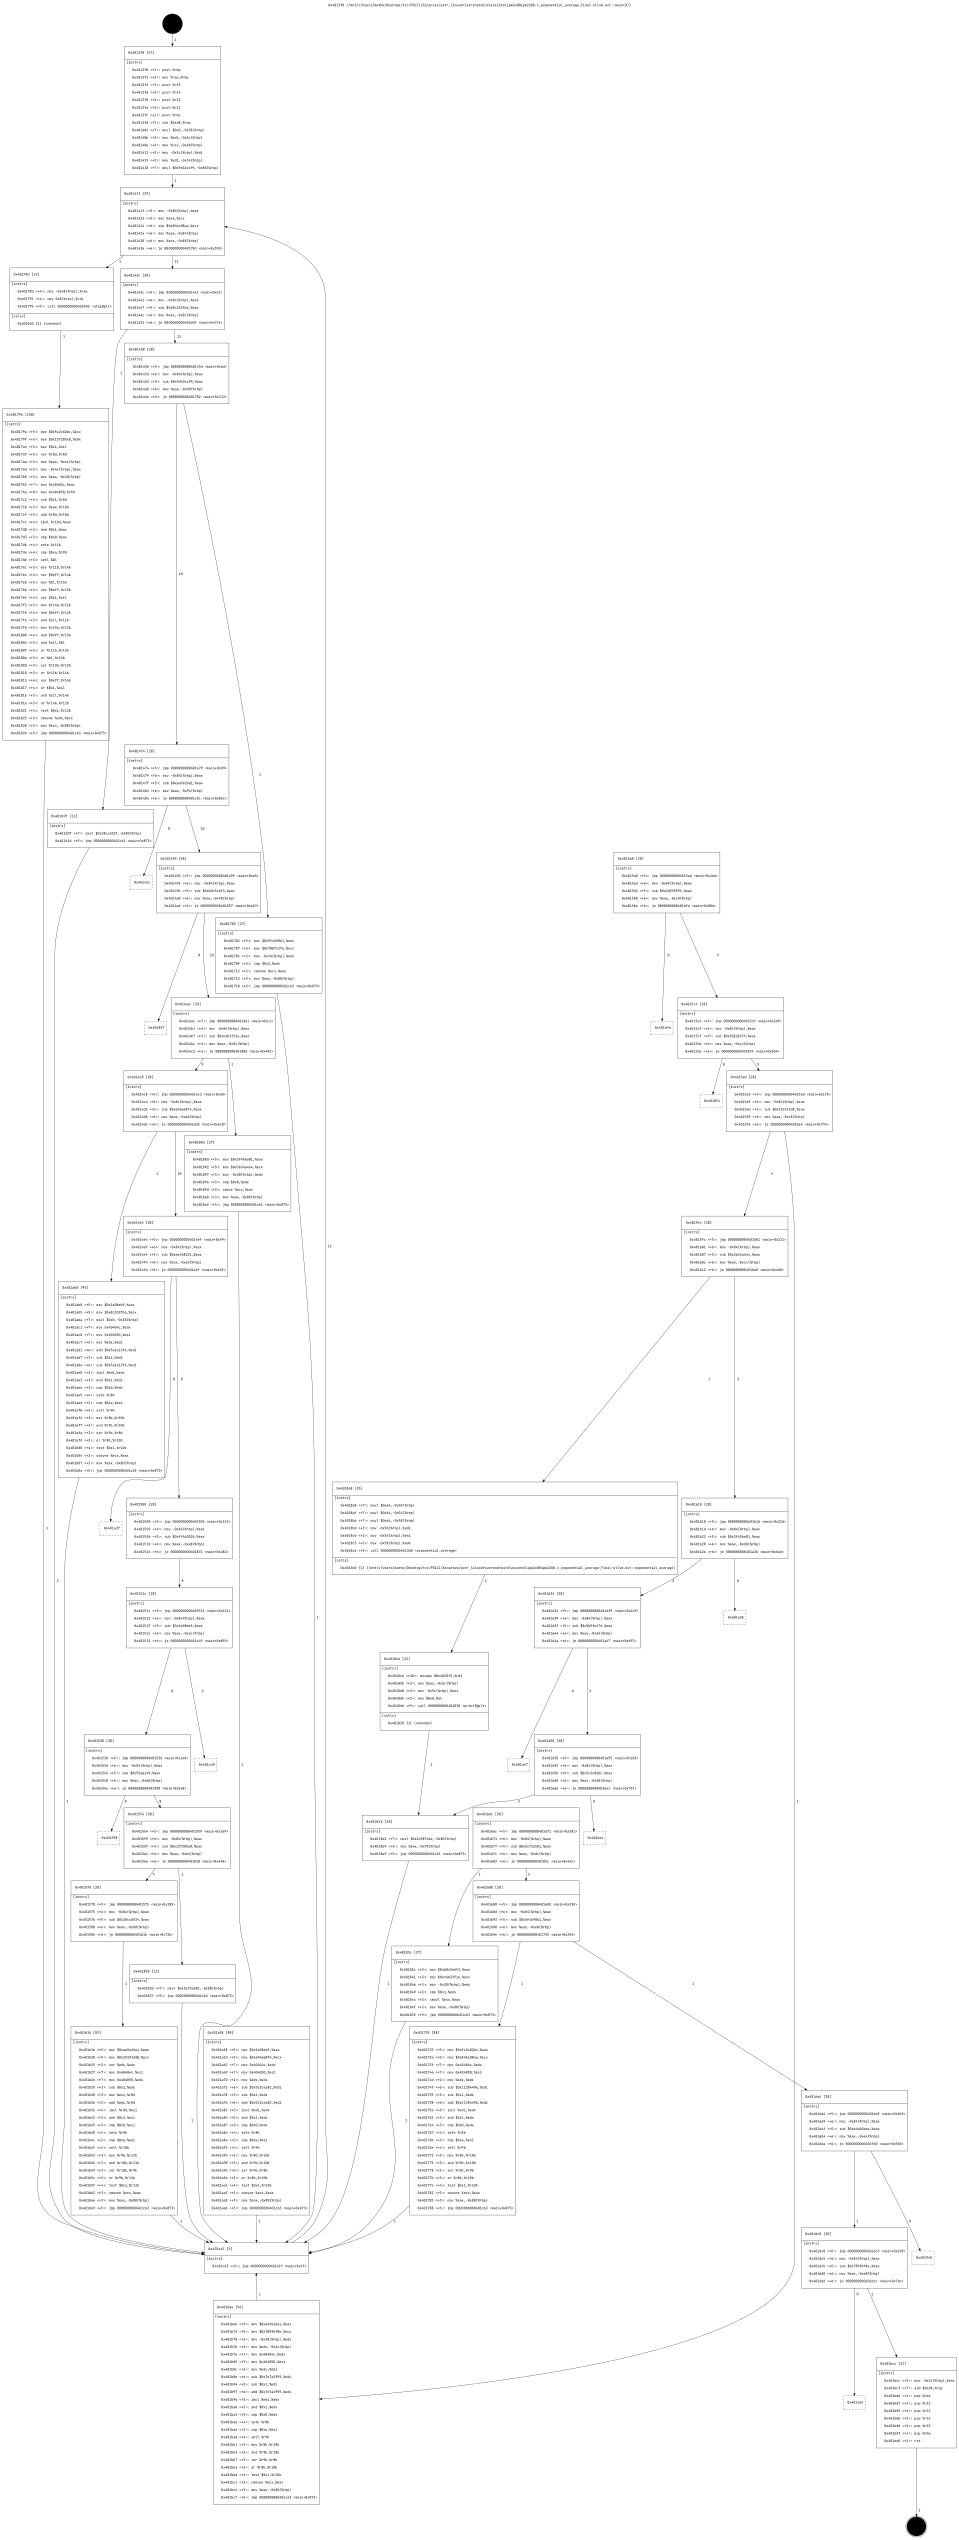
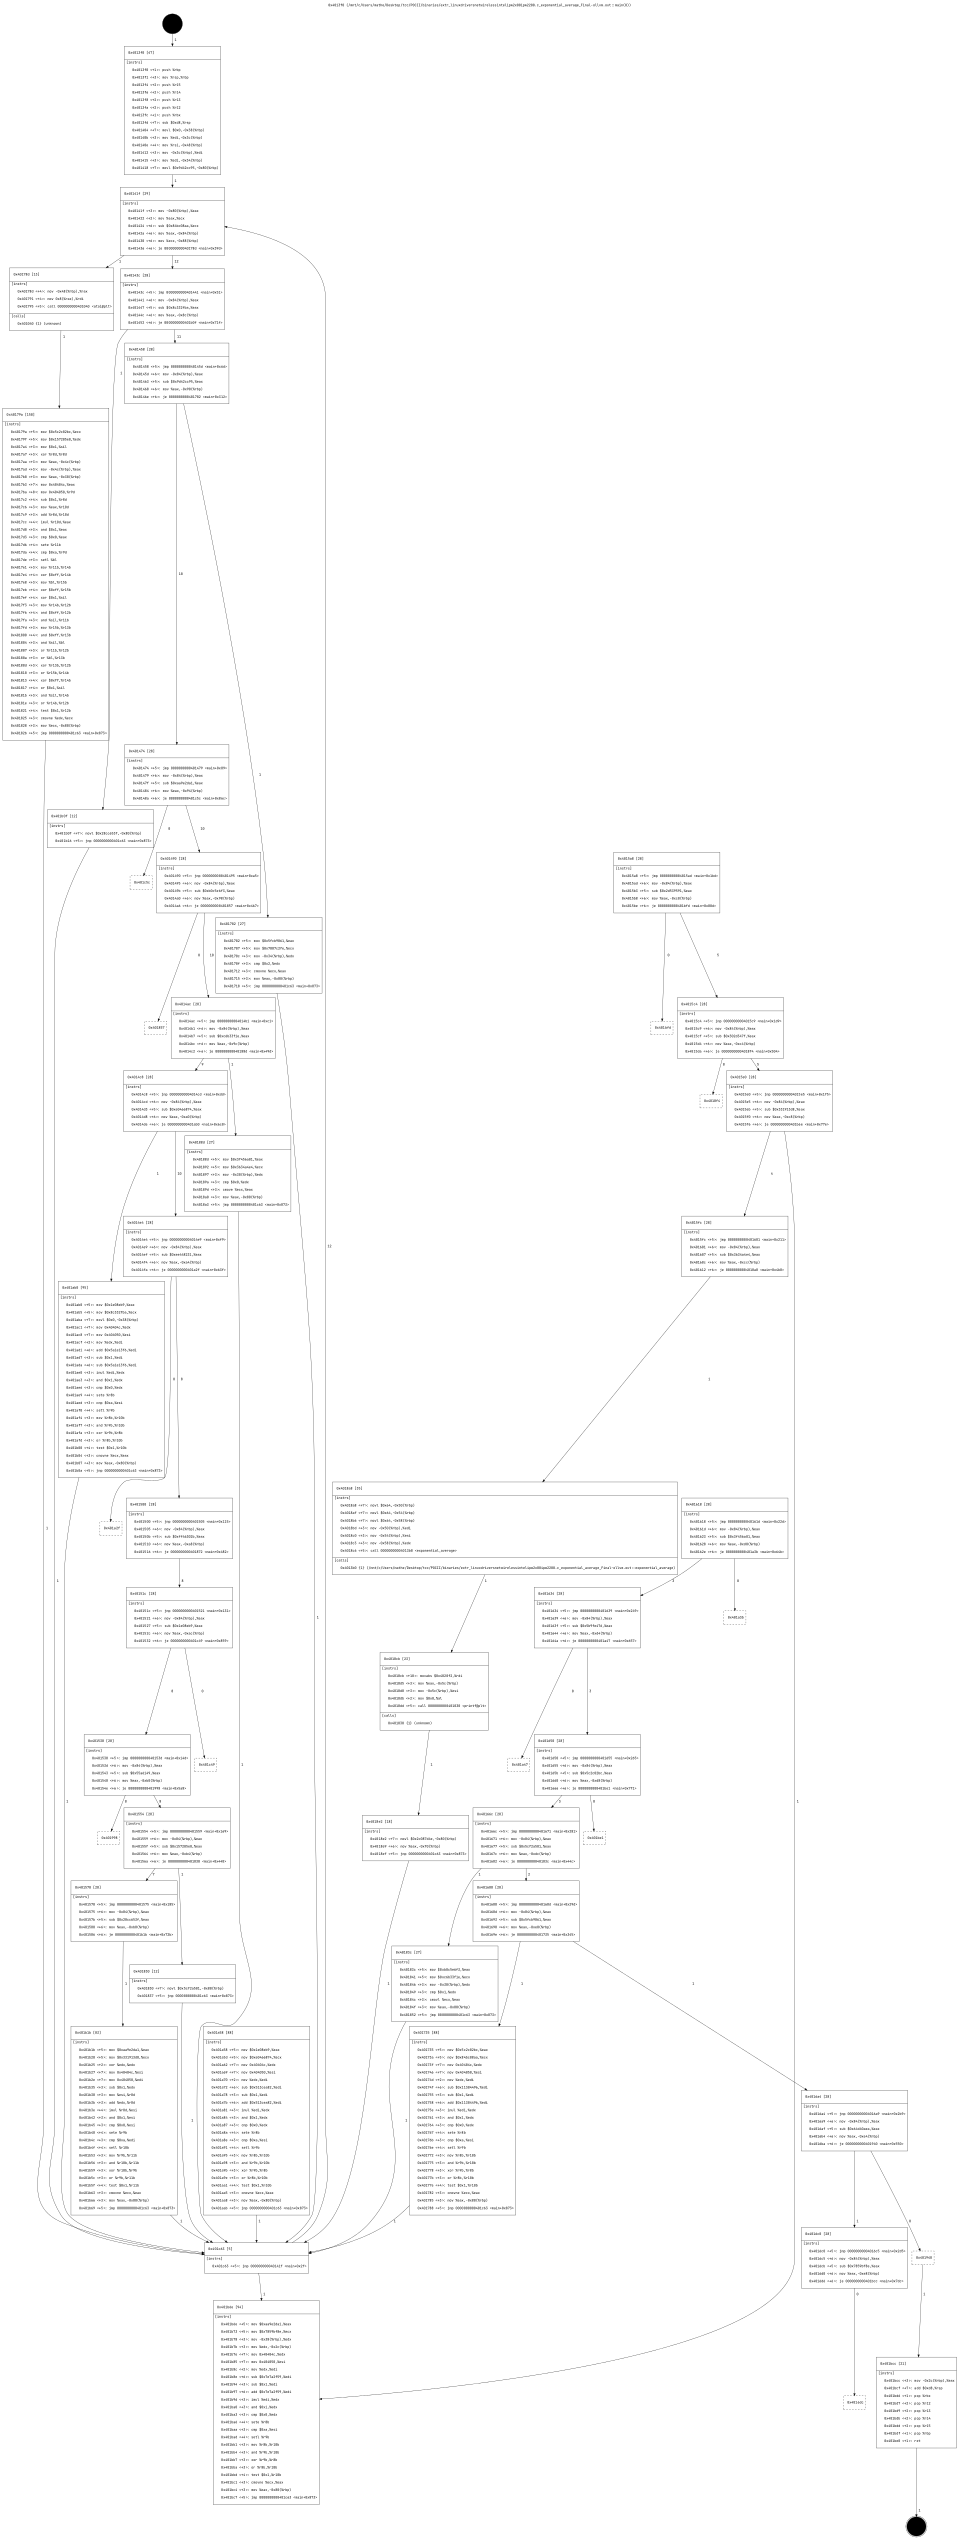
(735, 1386) -> none
(494, 1802) -> (558, 1800)
(257, 2288) -> (260, 2286)
(882, 2321) -> (921, 2310)
